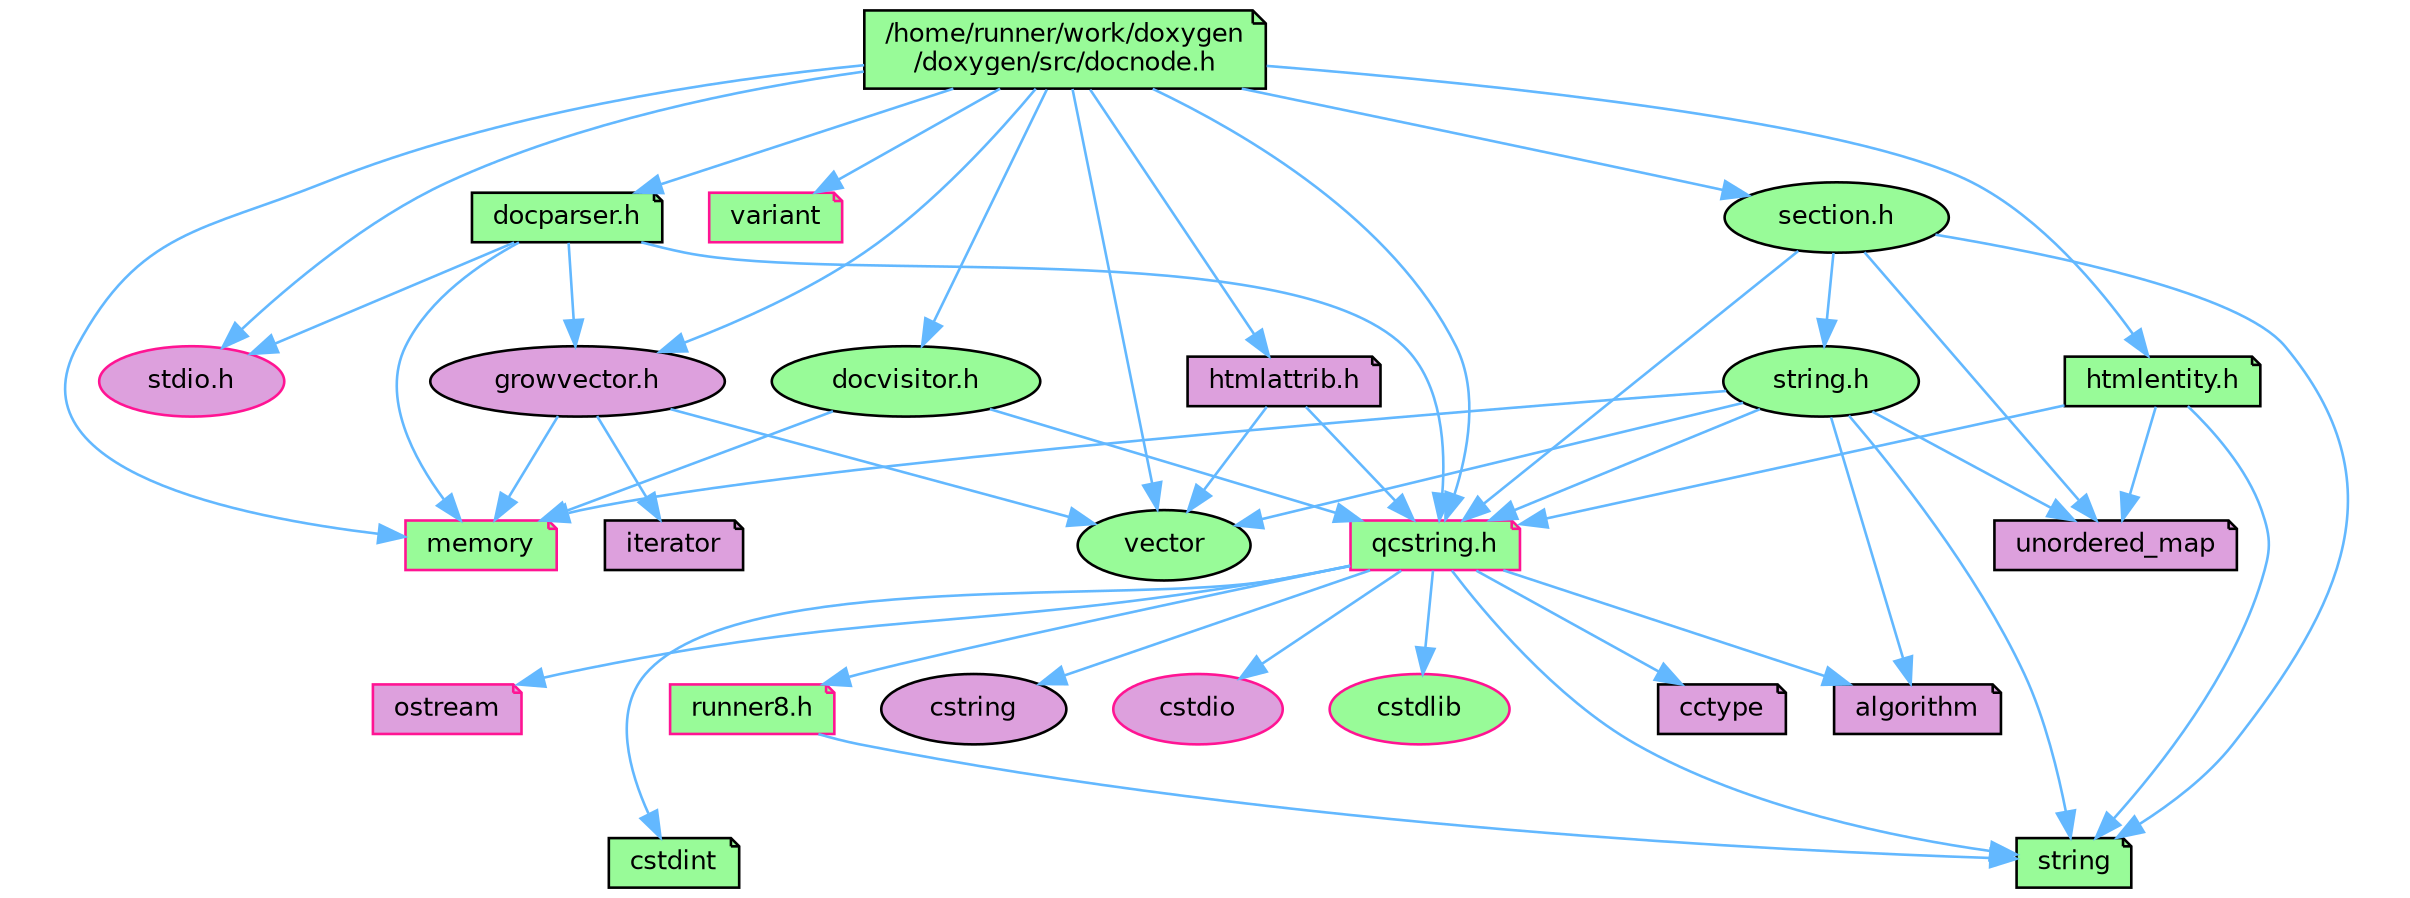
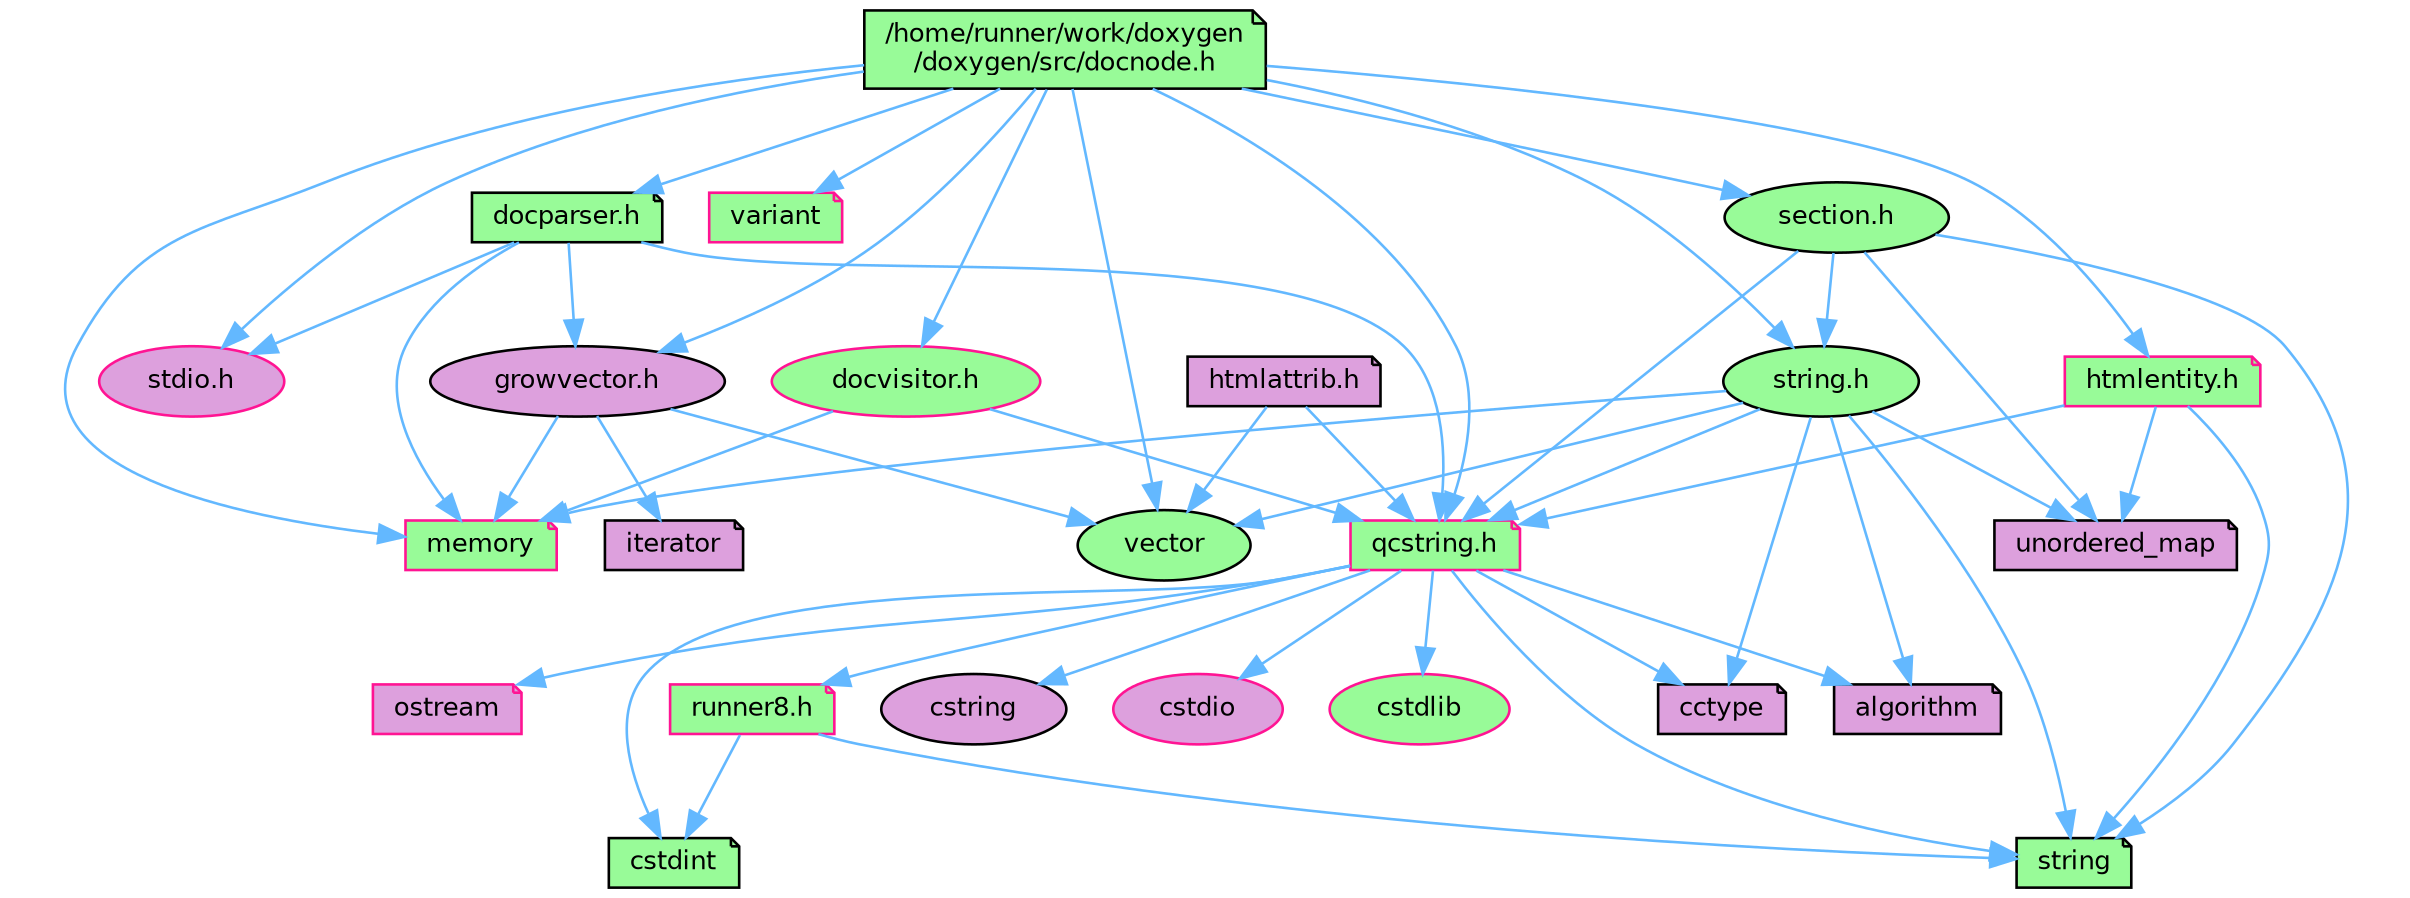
(1172, 212) -> (1582, 179)
(906, 381) -> (906, 381)
(2163, 381) -> (2163, 381)
none -> (1774, 538)
none -> (719, 774)
